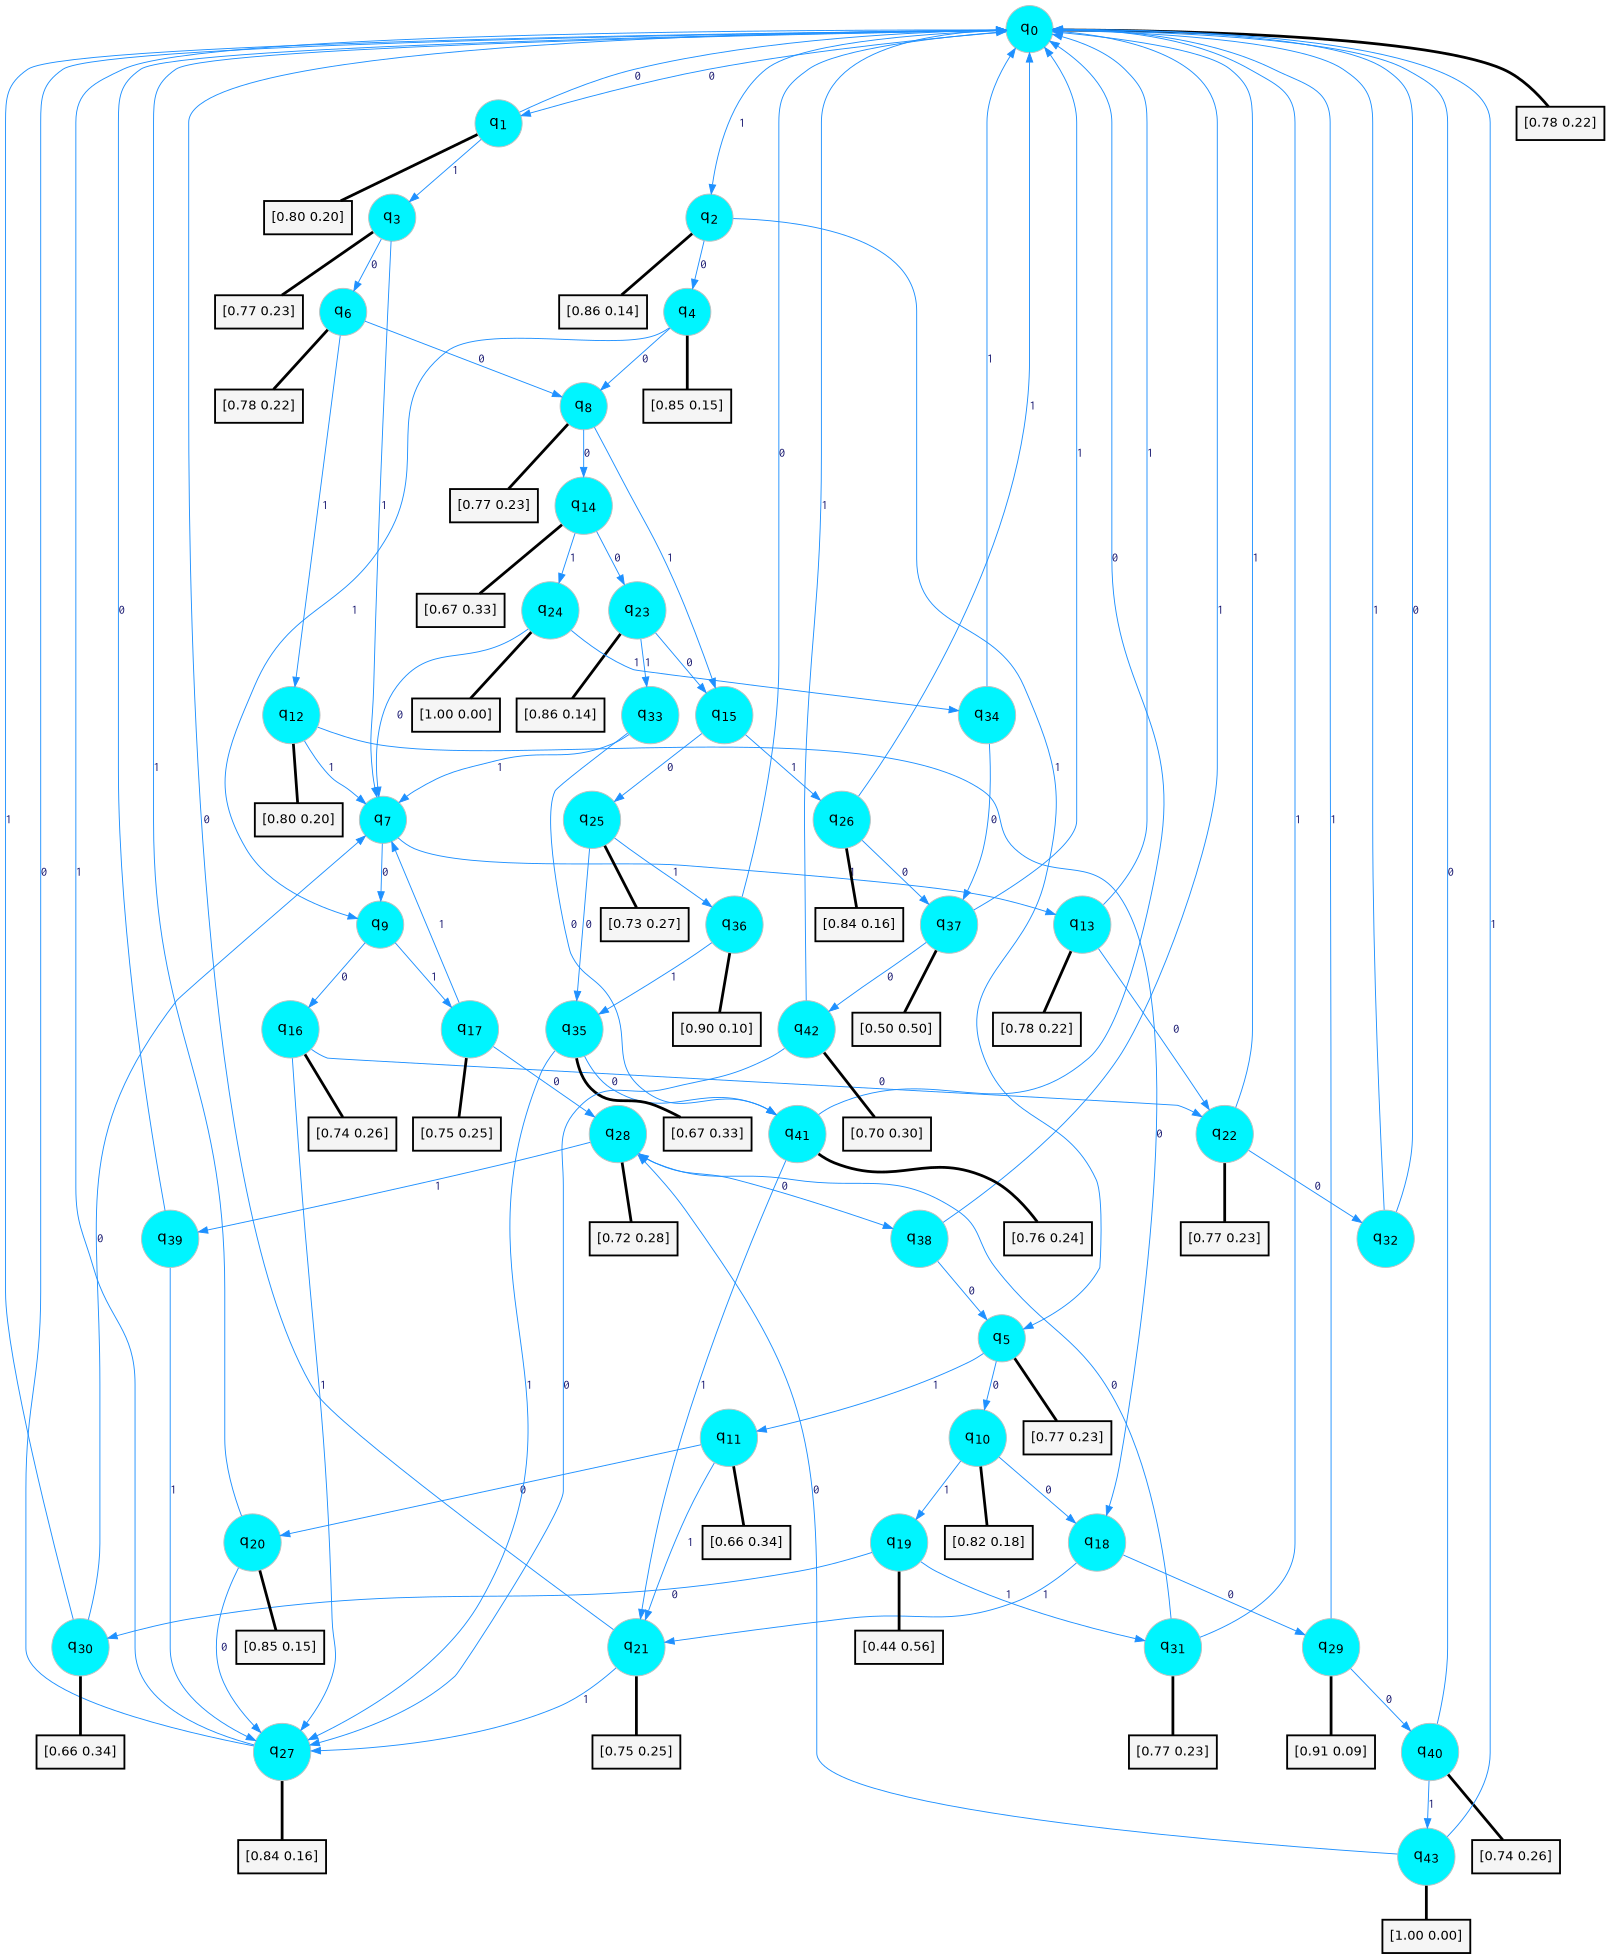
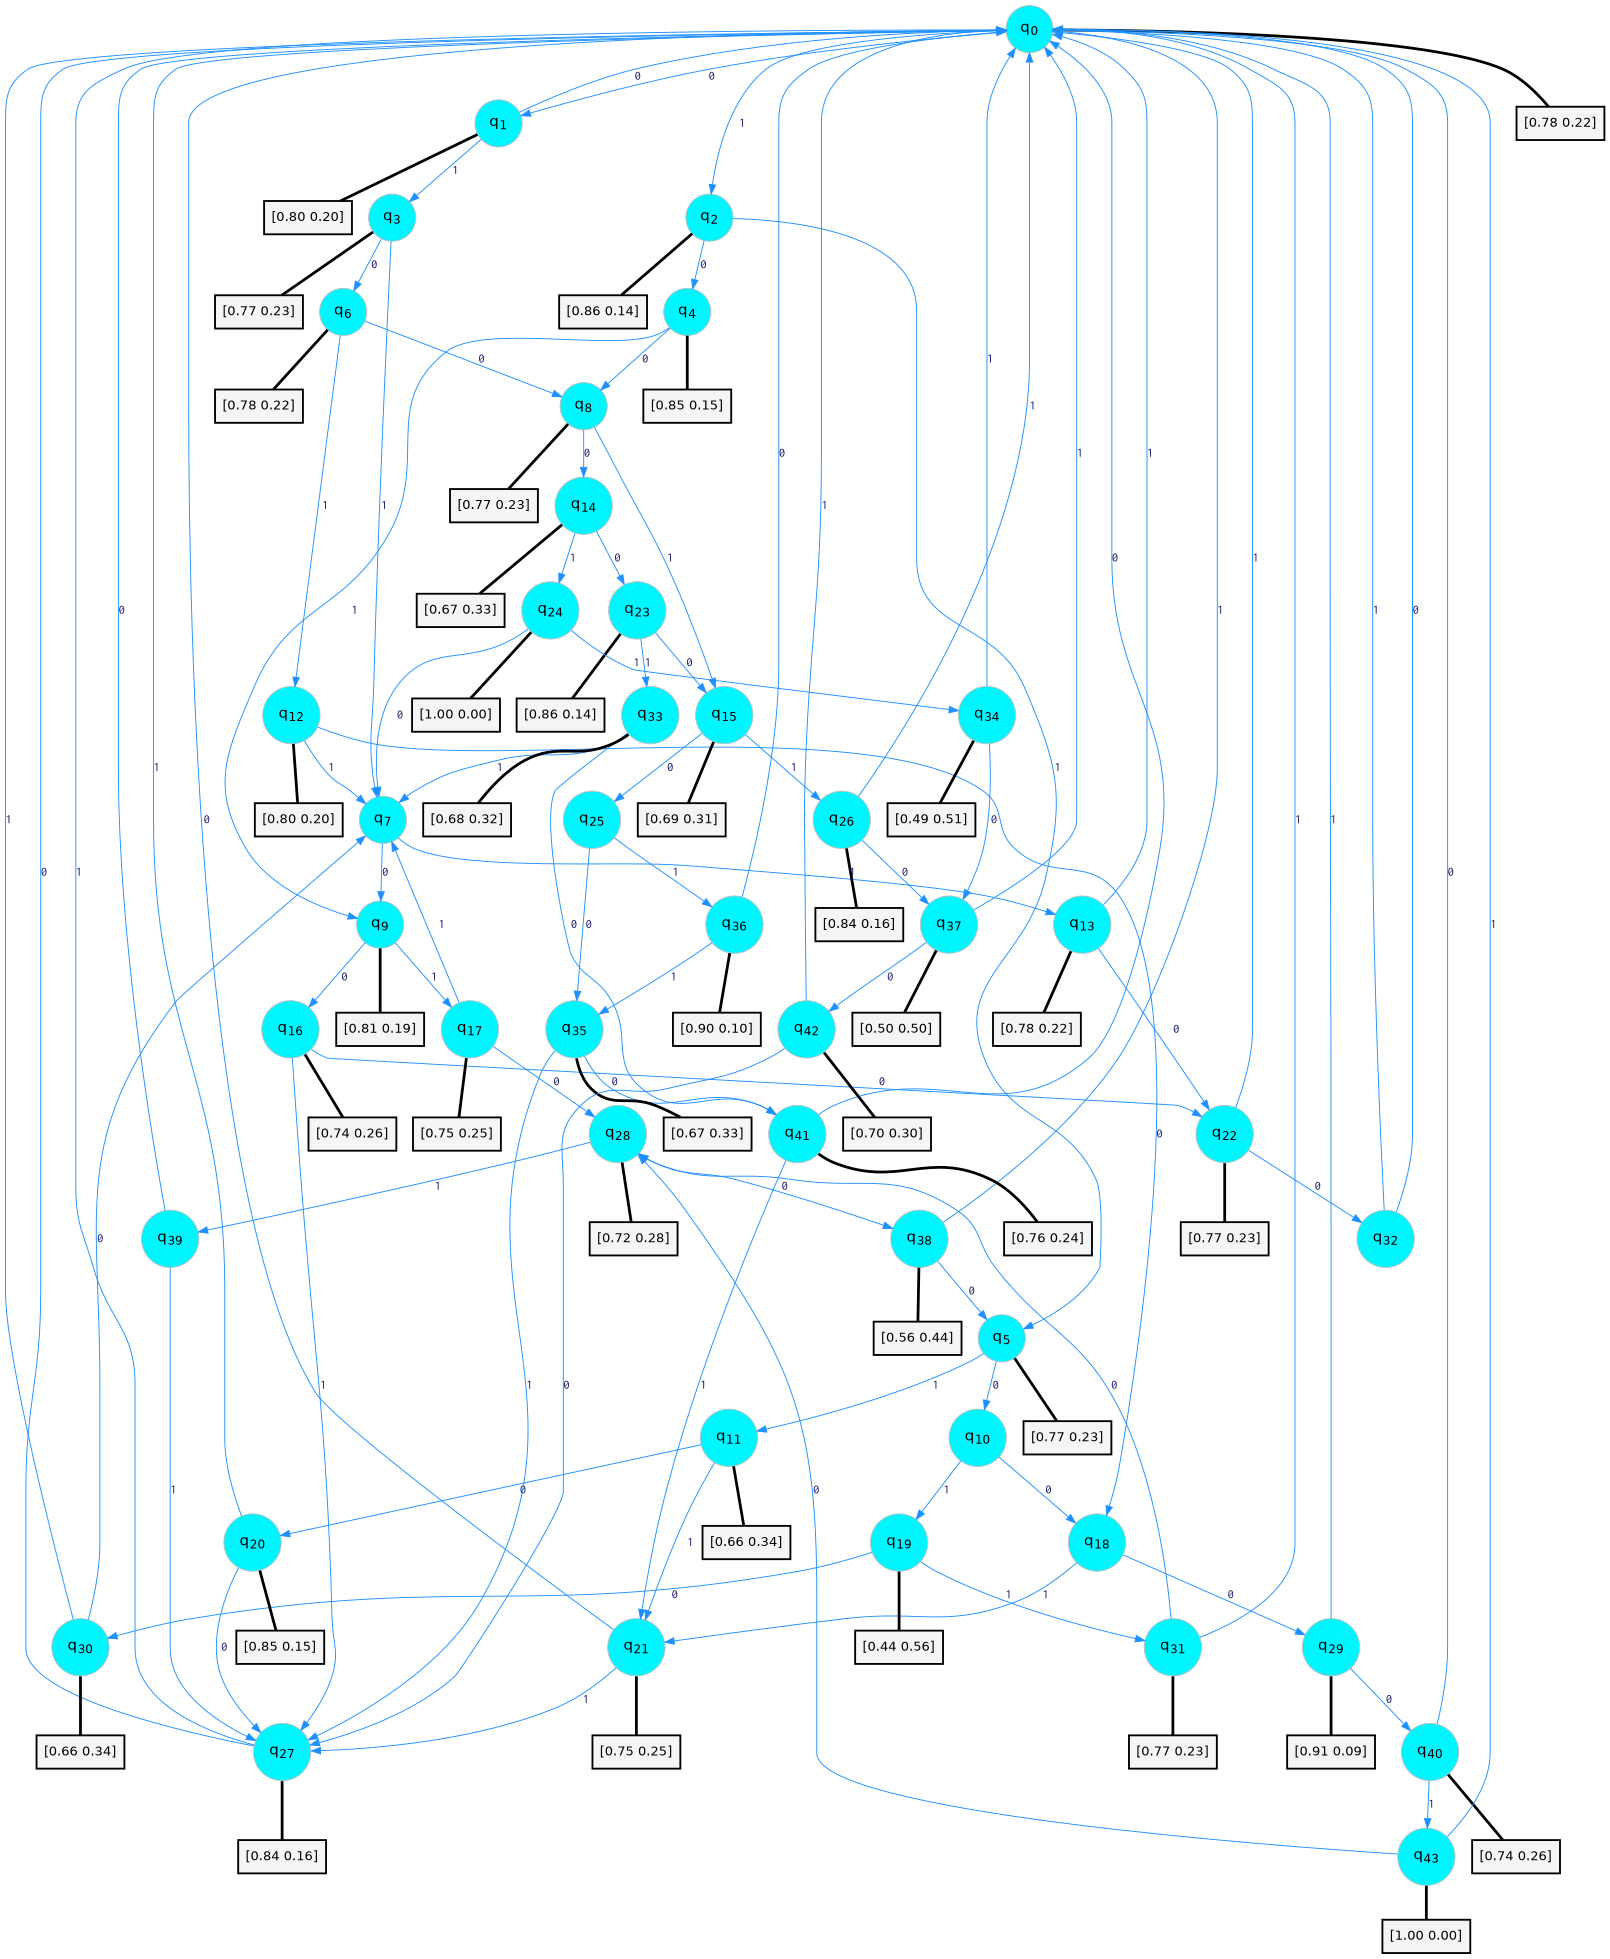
none -> (467, 820)
none -> (682, 820)
none -> (931, 820)
(645, 925) -> none
none -> (380, 1029)
none -> (918, 1338)
(989, 1543) -> none
